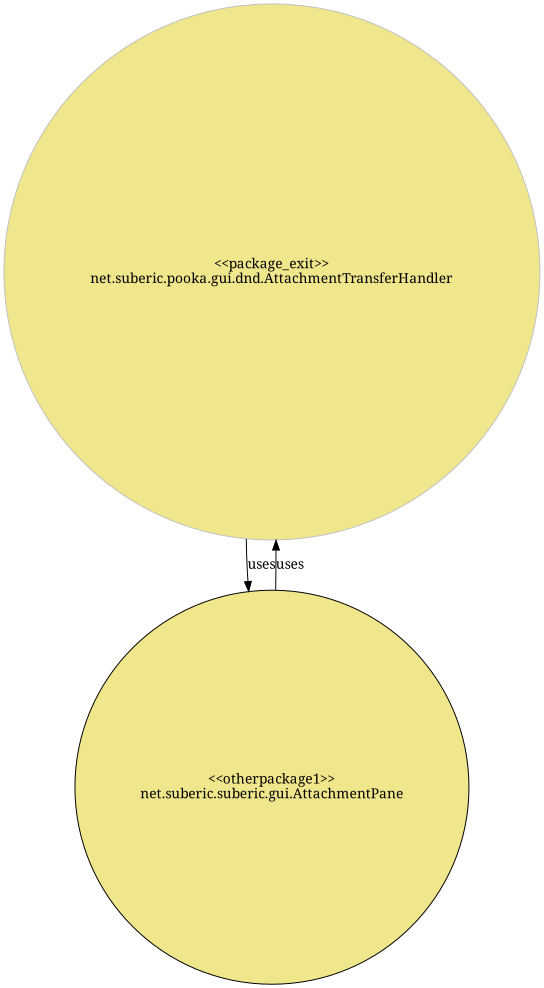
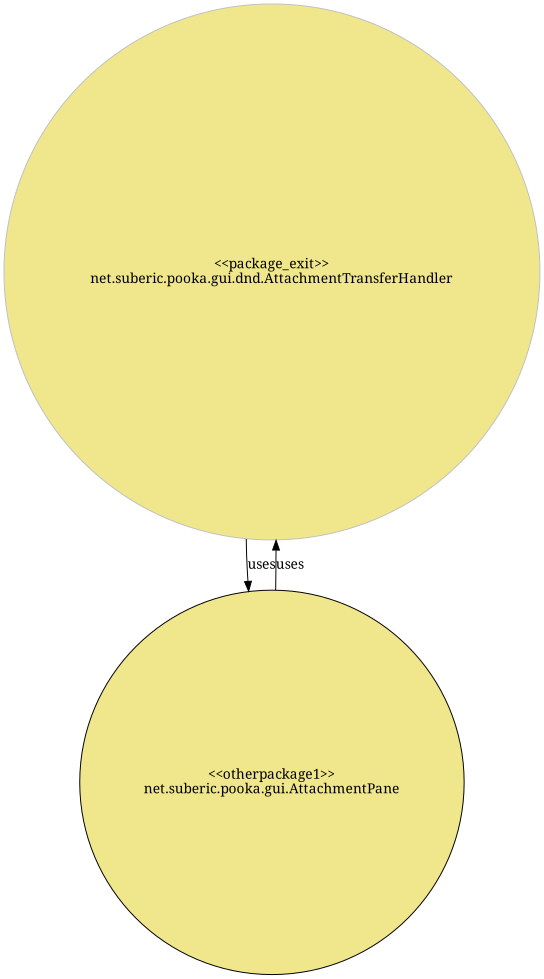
(272, 787) -> (272, 782)
